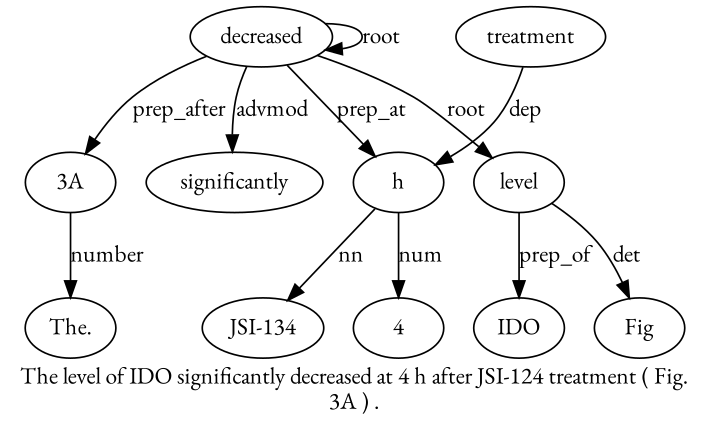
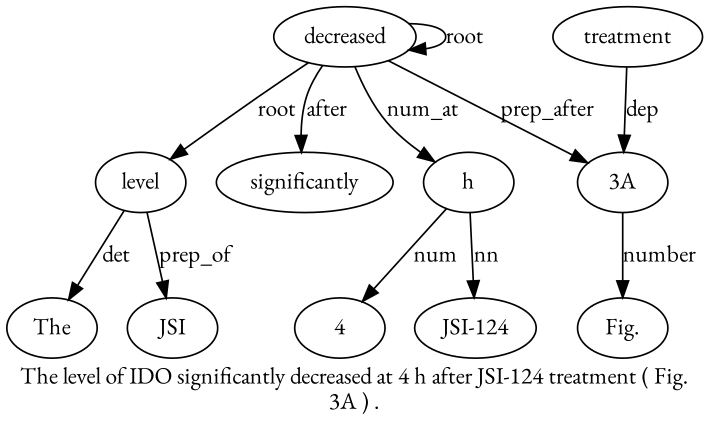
(272, 110) -> (327, 110)
(372, 110) -> (423, 110)
(496, 120) -> (626, 101)
(71, 328) -> (623, 328)
(263, 328) -> (475, 328)
(519, 328) -> (173, 328)
(640, 328) -> (52, 328)
